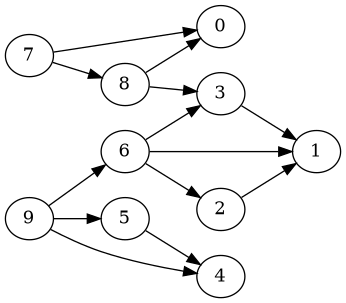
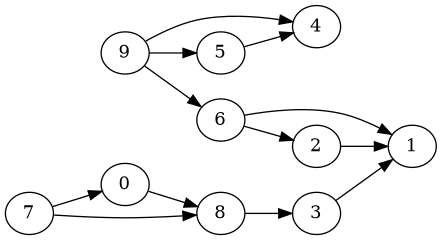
(167, 59) -> (167, 197)
(167, 126) -> none
